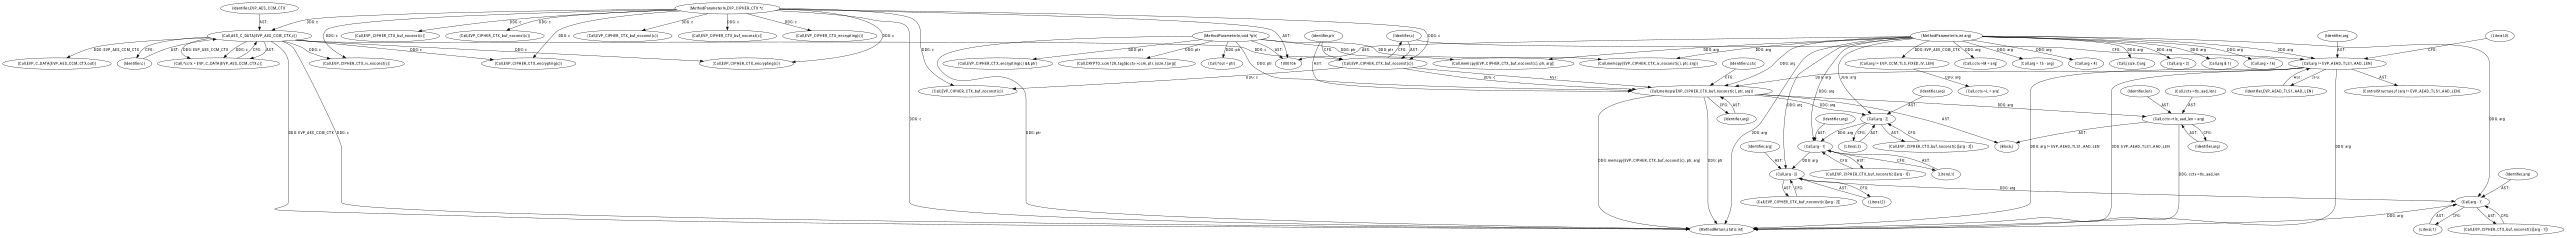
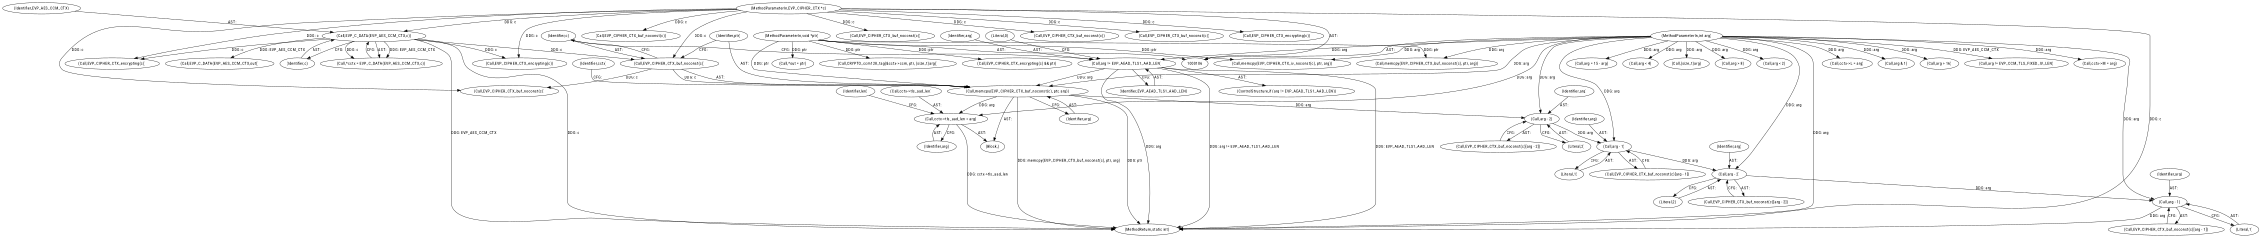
(260, 36) -> (374, 36)
(1366, 50) -> (1391, 50)
(357, 64) -> none
none -> (1733, 64)
(1940, 77) -> (1783, 42)
none -> (1324, 101)
(2166, 105) -> (913, 105)
(1120, 214) -> none
